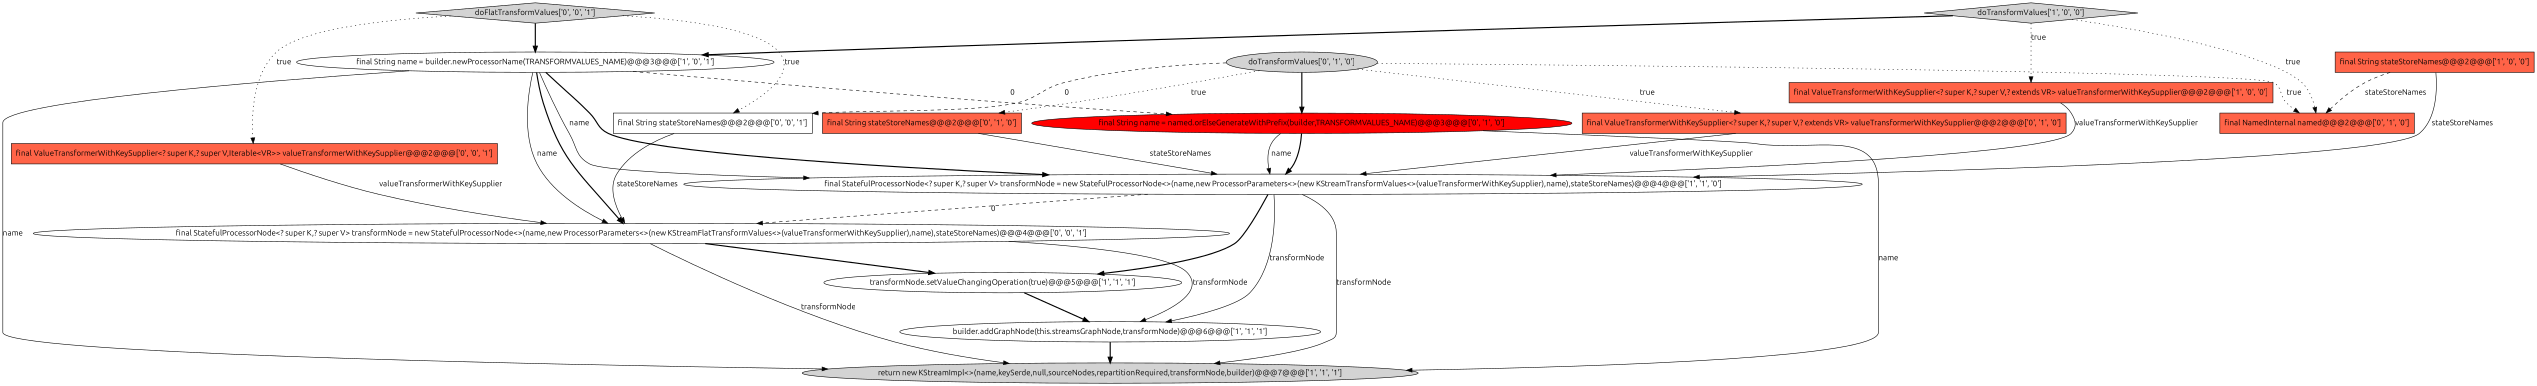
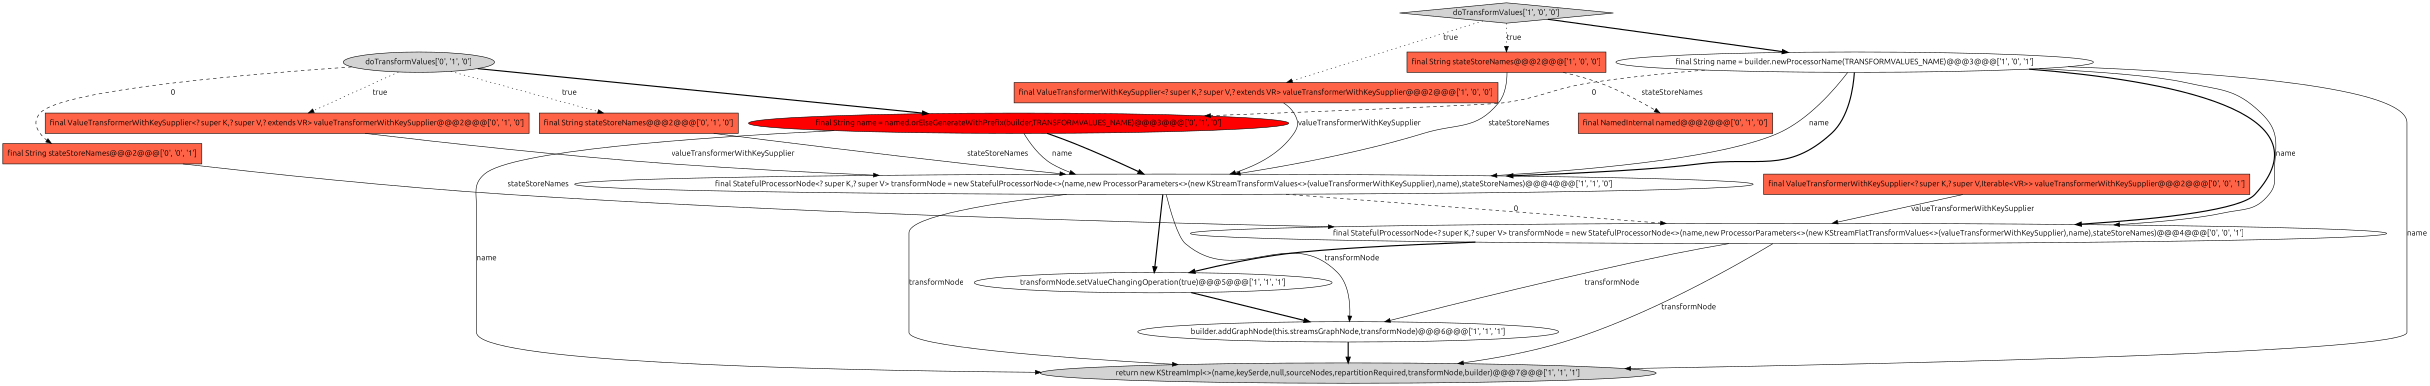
(535, 13) -> none
(2204, 45) -> (1506, 35)
(1843, 69) -> none
(713, 123) -> (102, 154)
